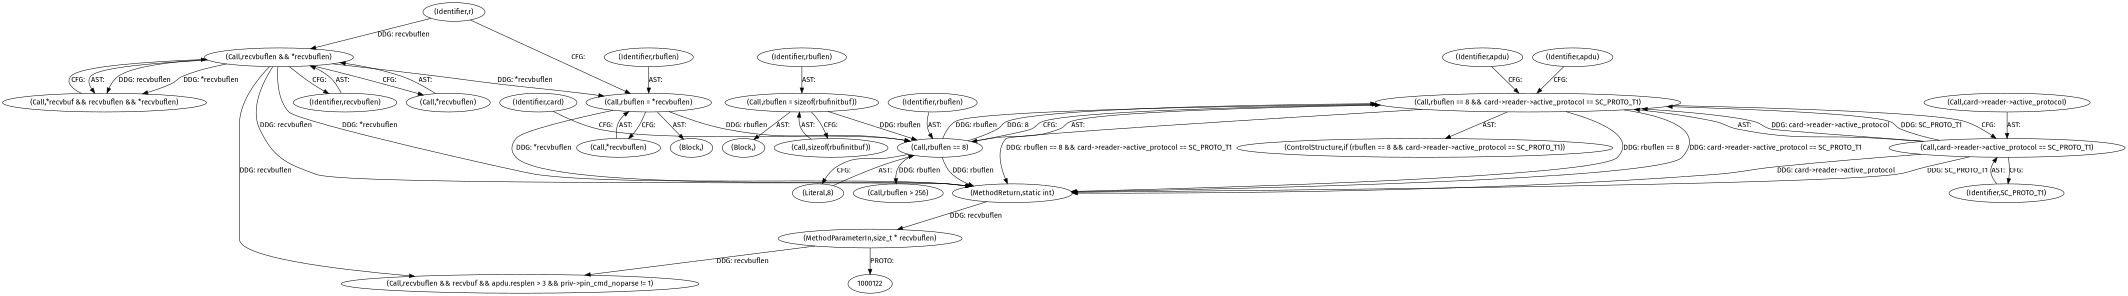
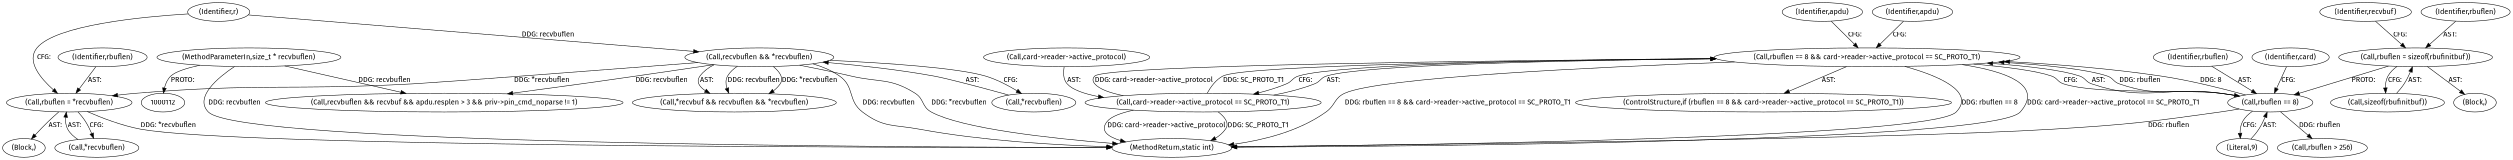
none -> (2366, 12)
(108, 66) -> none
(345, 103) -> none
(900, 125) -> (2364, 80)
(749, 133) -> none
(818, 193) -> (2242, 148)
(2007, 193) -> none
(945, 215) -> (603, 142)
(870, 284) -> (163, 103)
